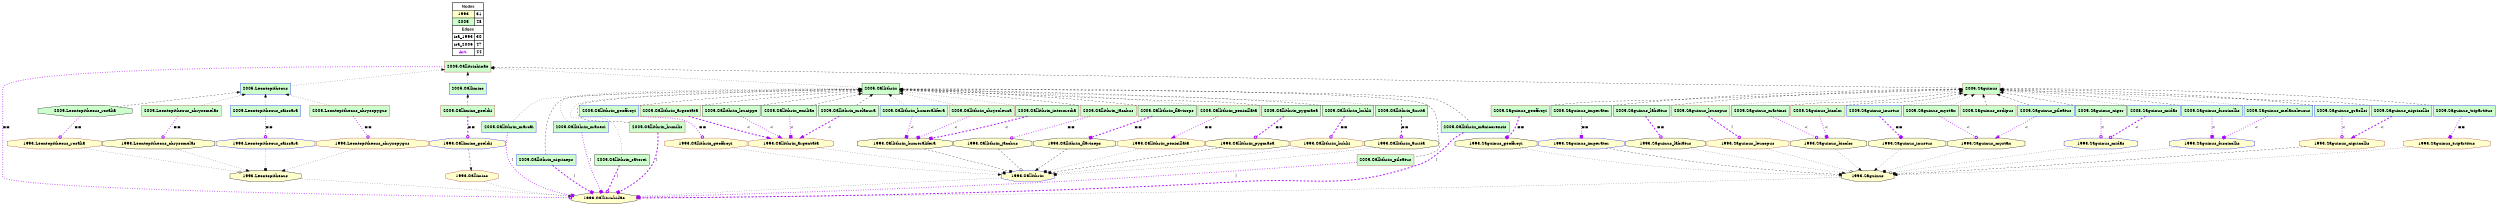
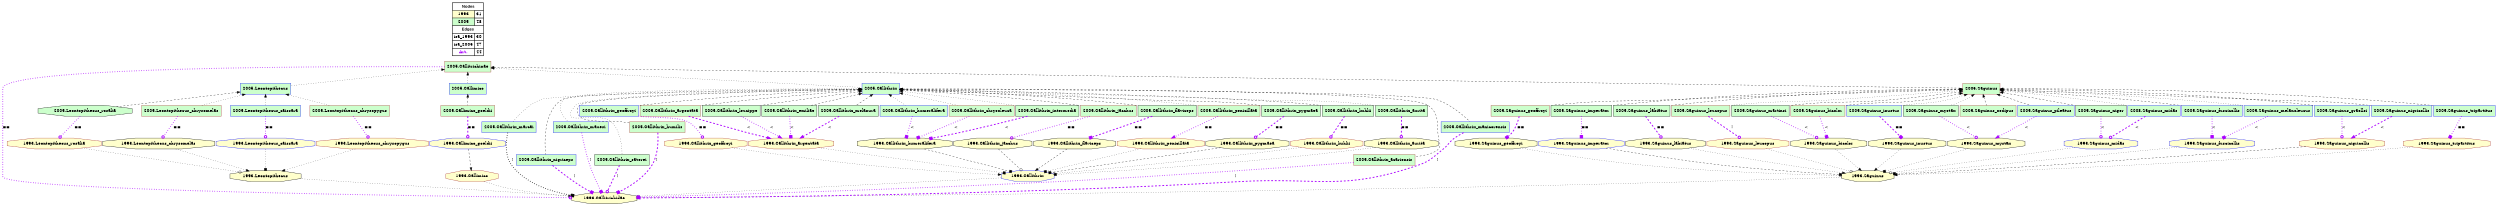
(881, 89) -> (881, 89)
(1386, 160) -> (1384, 160)
(524, 177) -> (524, 177)
